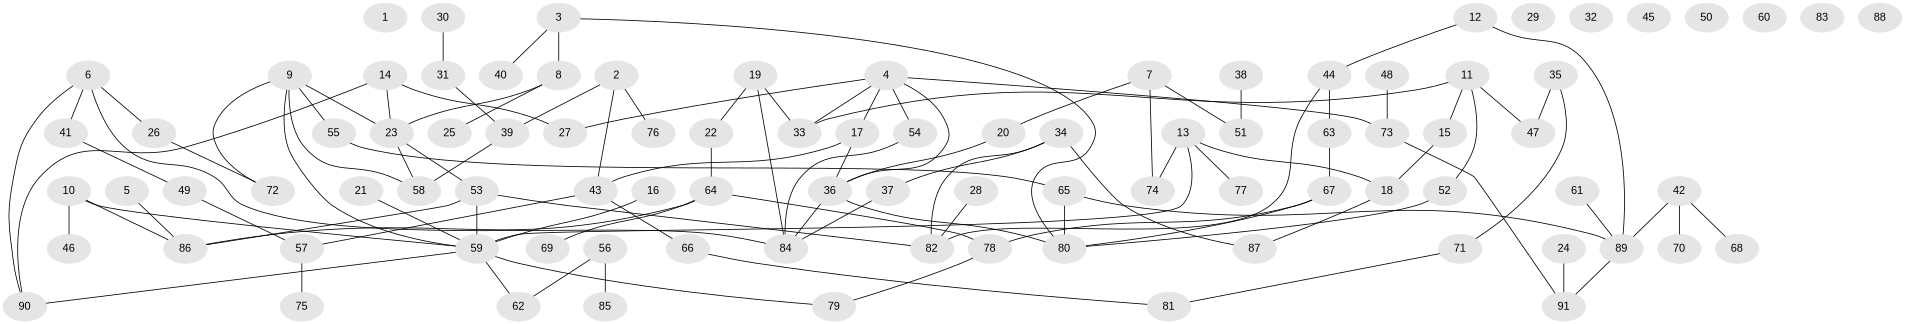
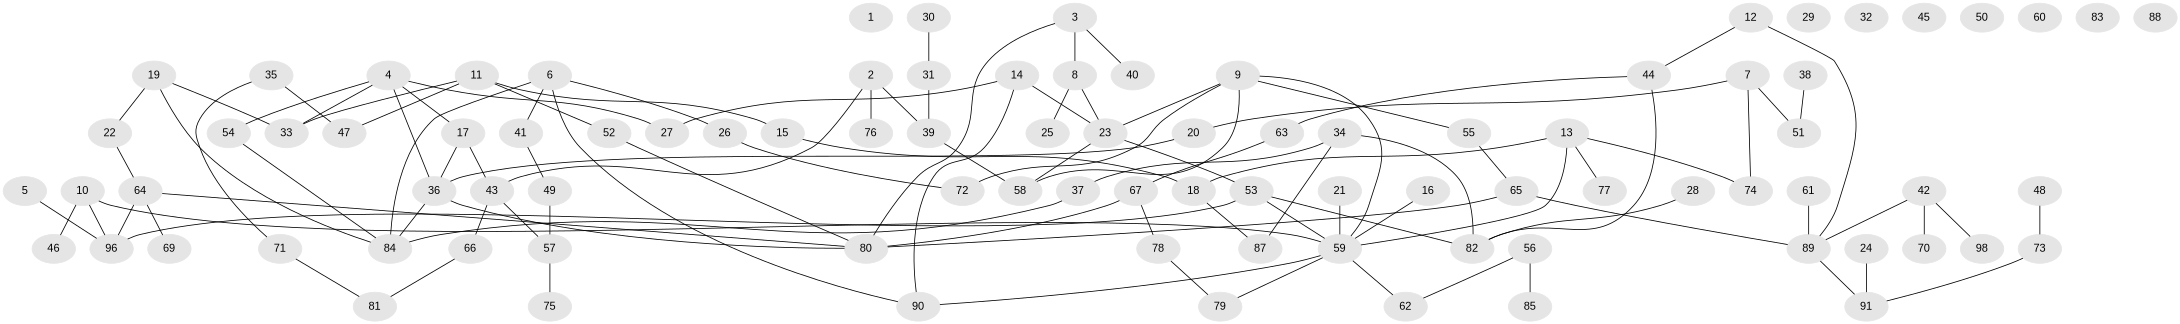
(1024, 86) -> none
(859, 215) -> (367, 209)
(185, 249) -> (112, 249)
(1737, 249) -> (1982, 249)
